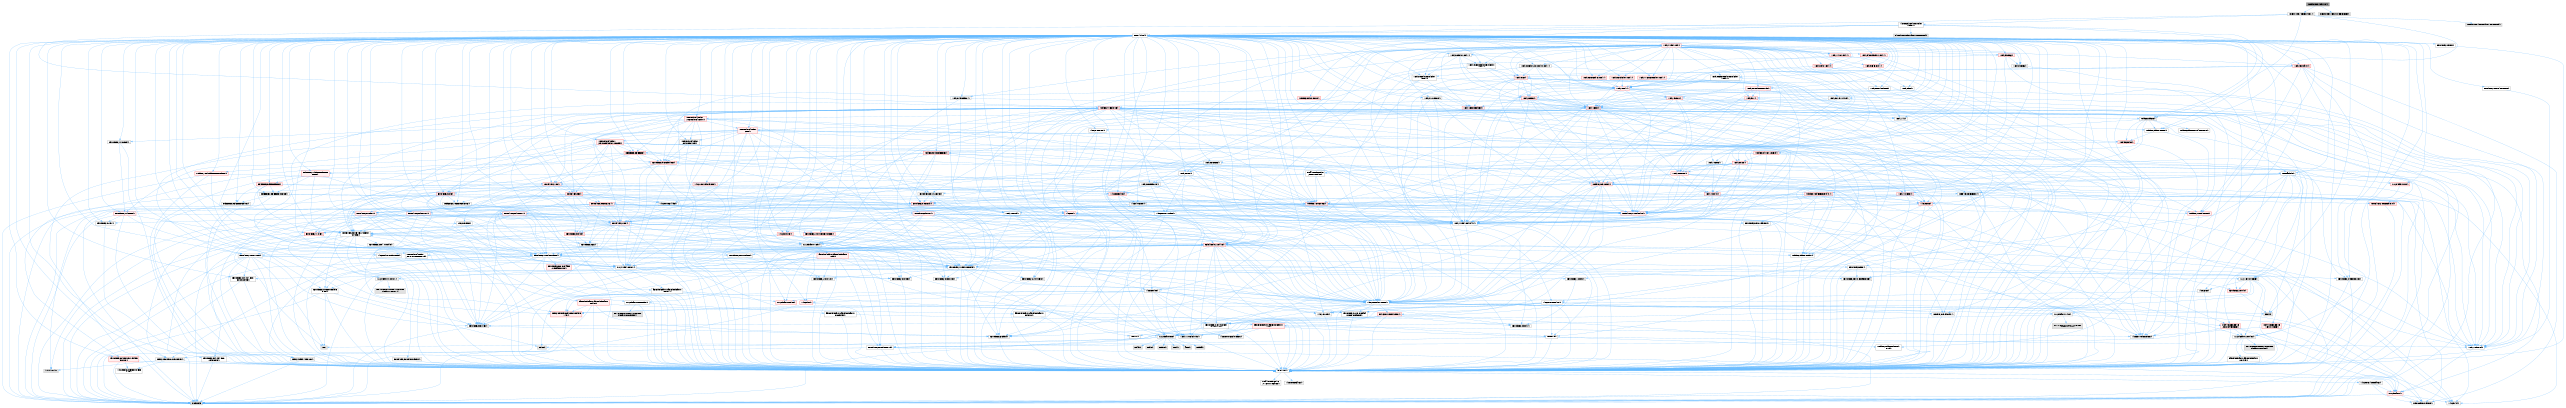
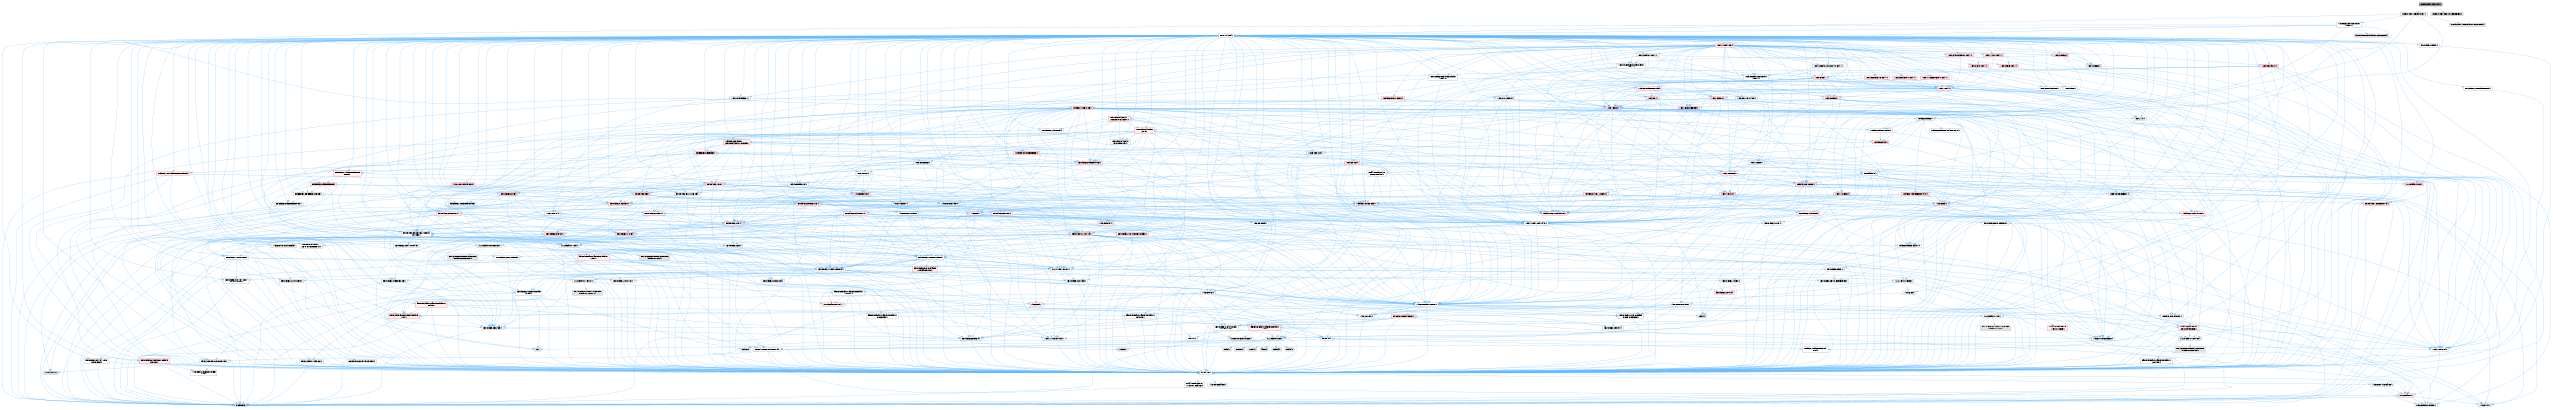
(1754, 158) -> (1486, 199)
(838, 178) -> (938, 170)
none -> (655, 258)
none -> (1122, 350)
